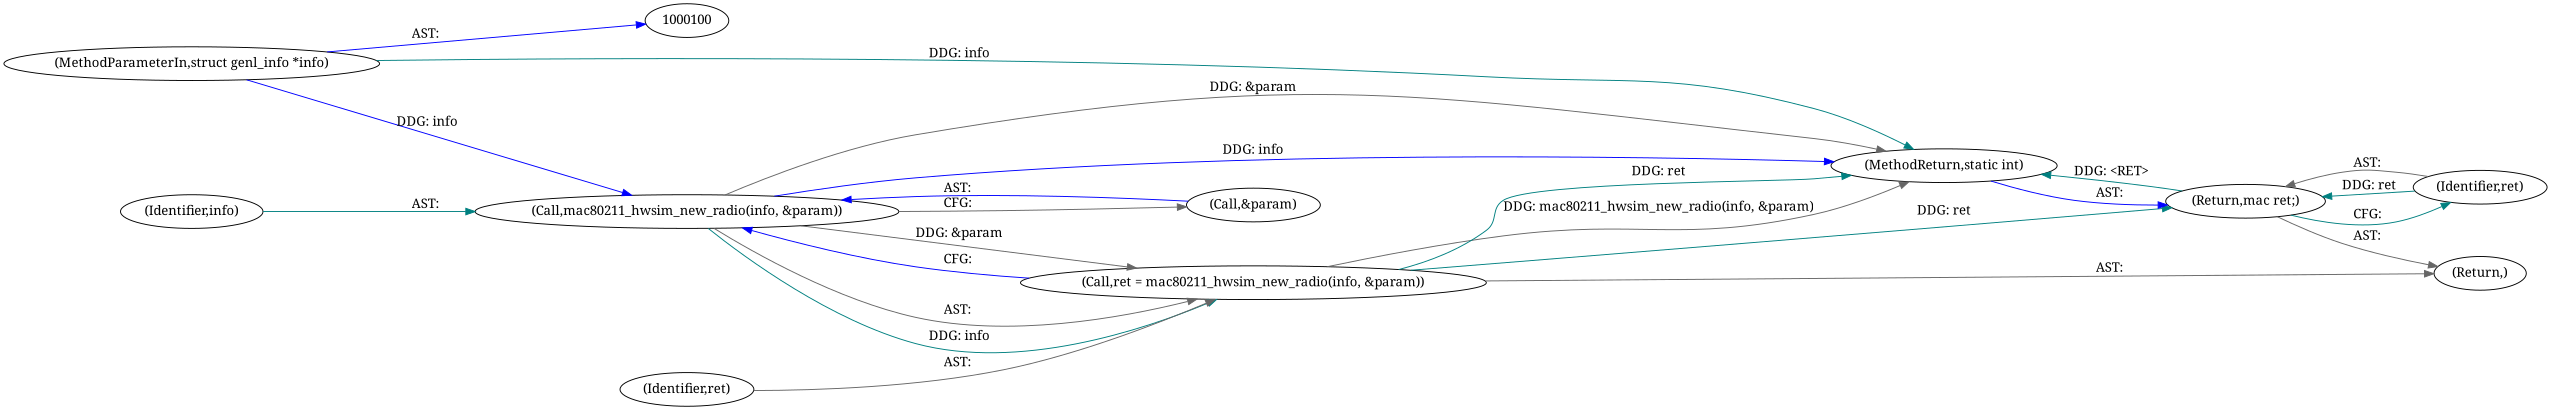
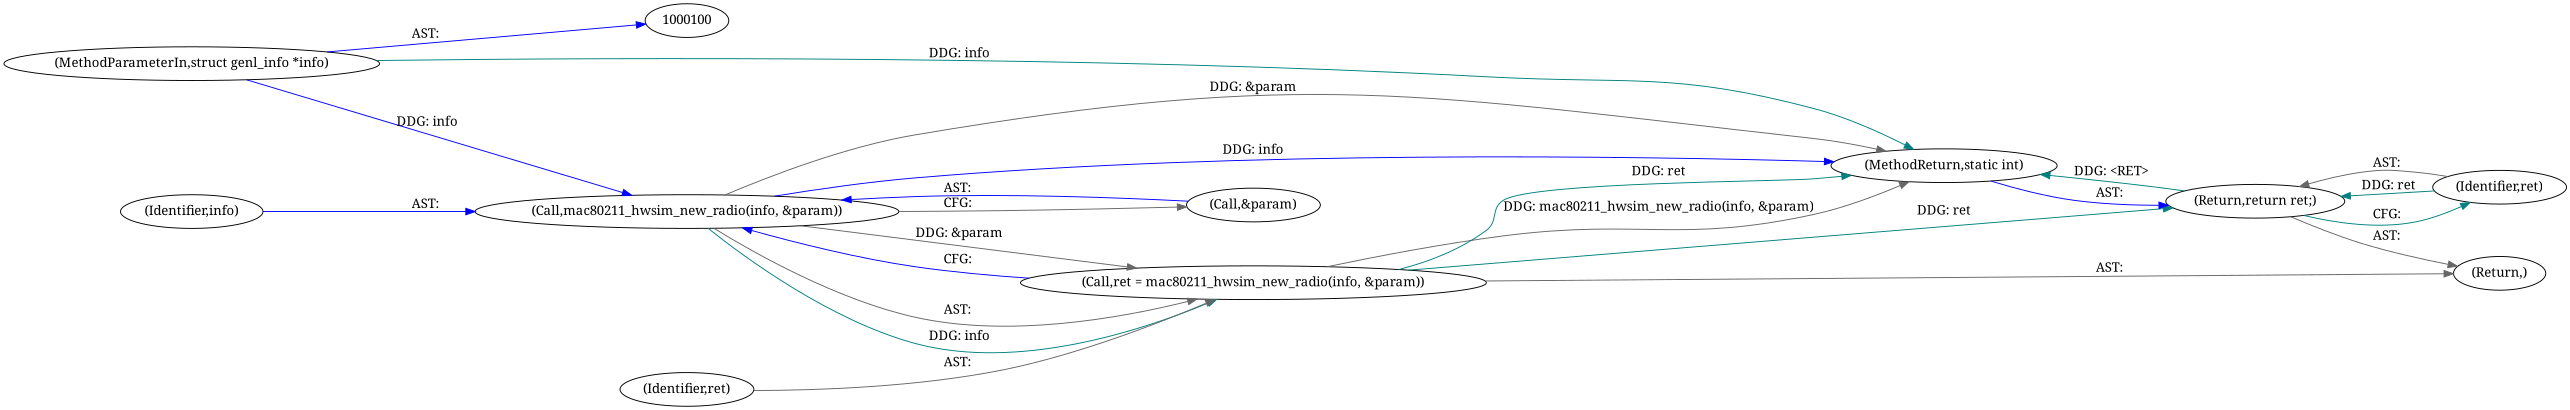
(2246, 201) -> (2255, 201)
(364, 212) -> (364, 212)
